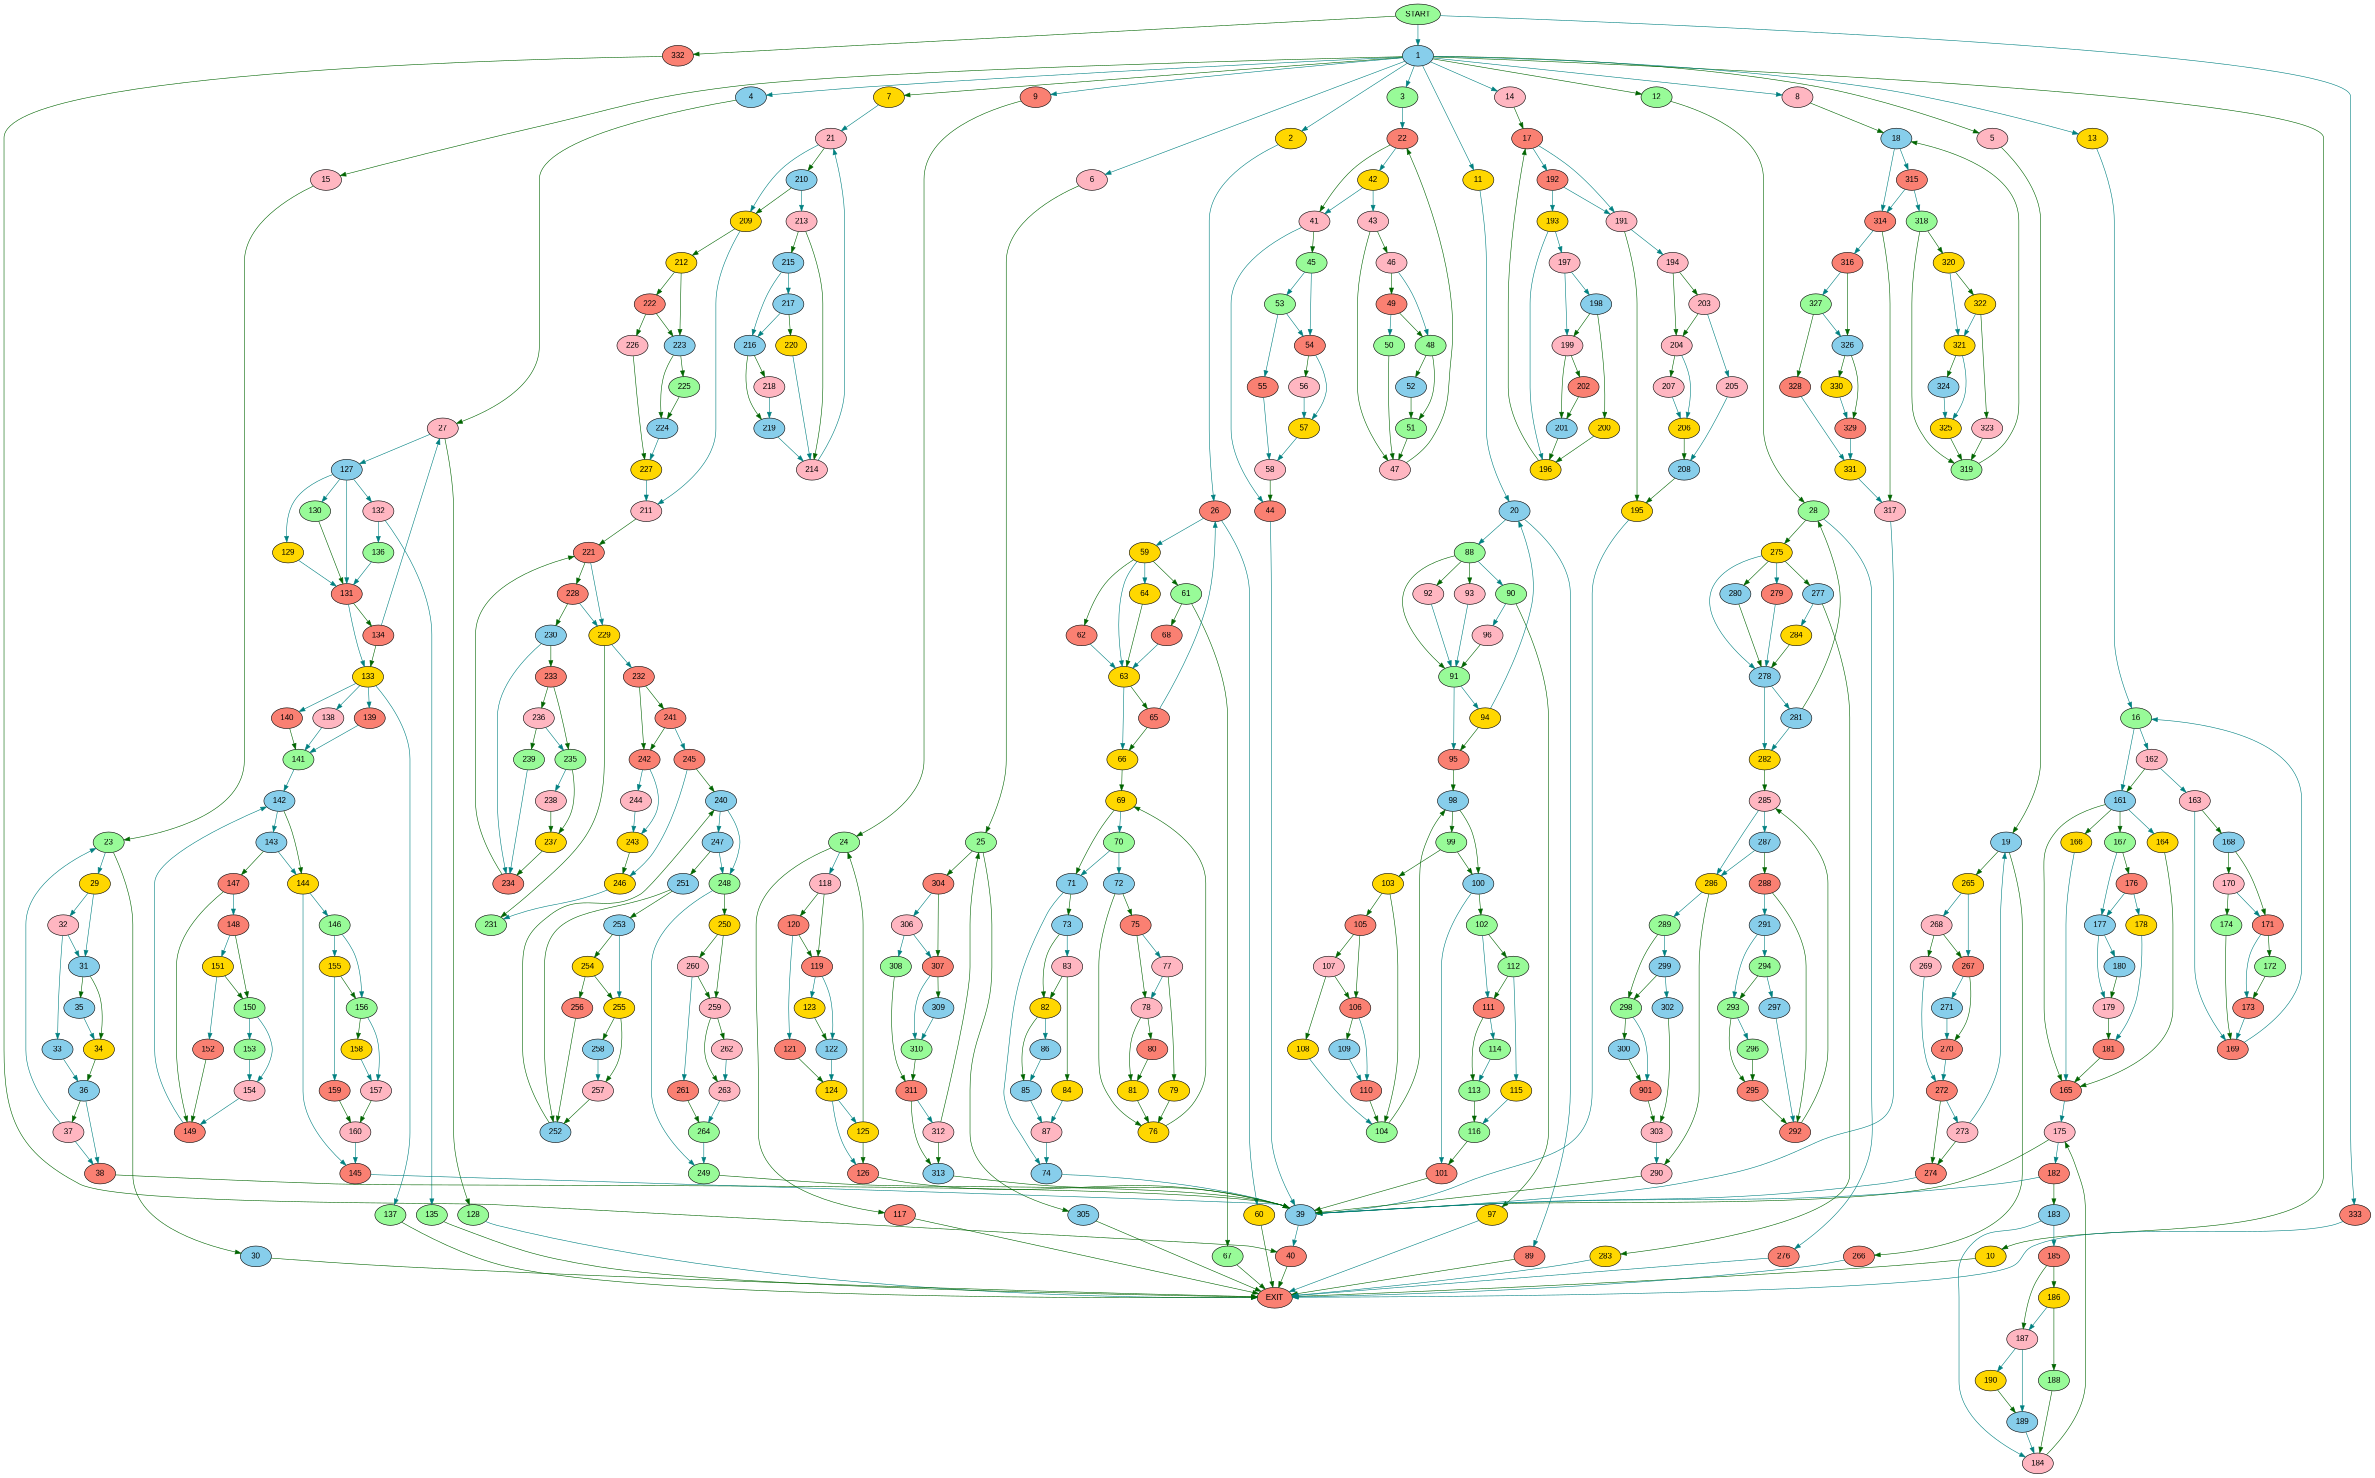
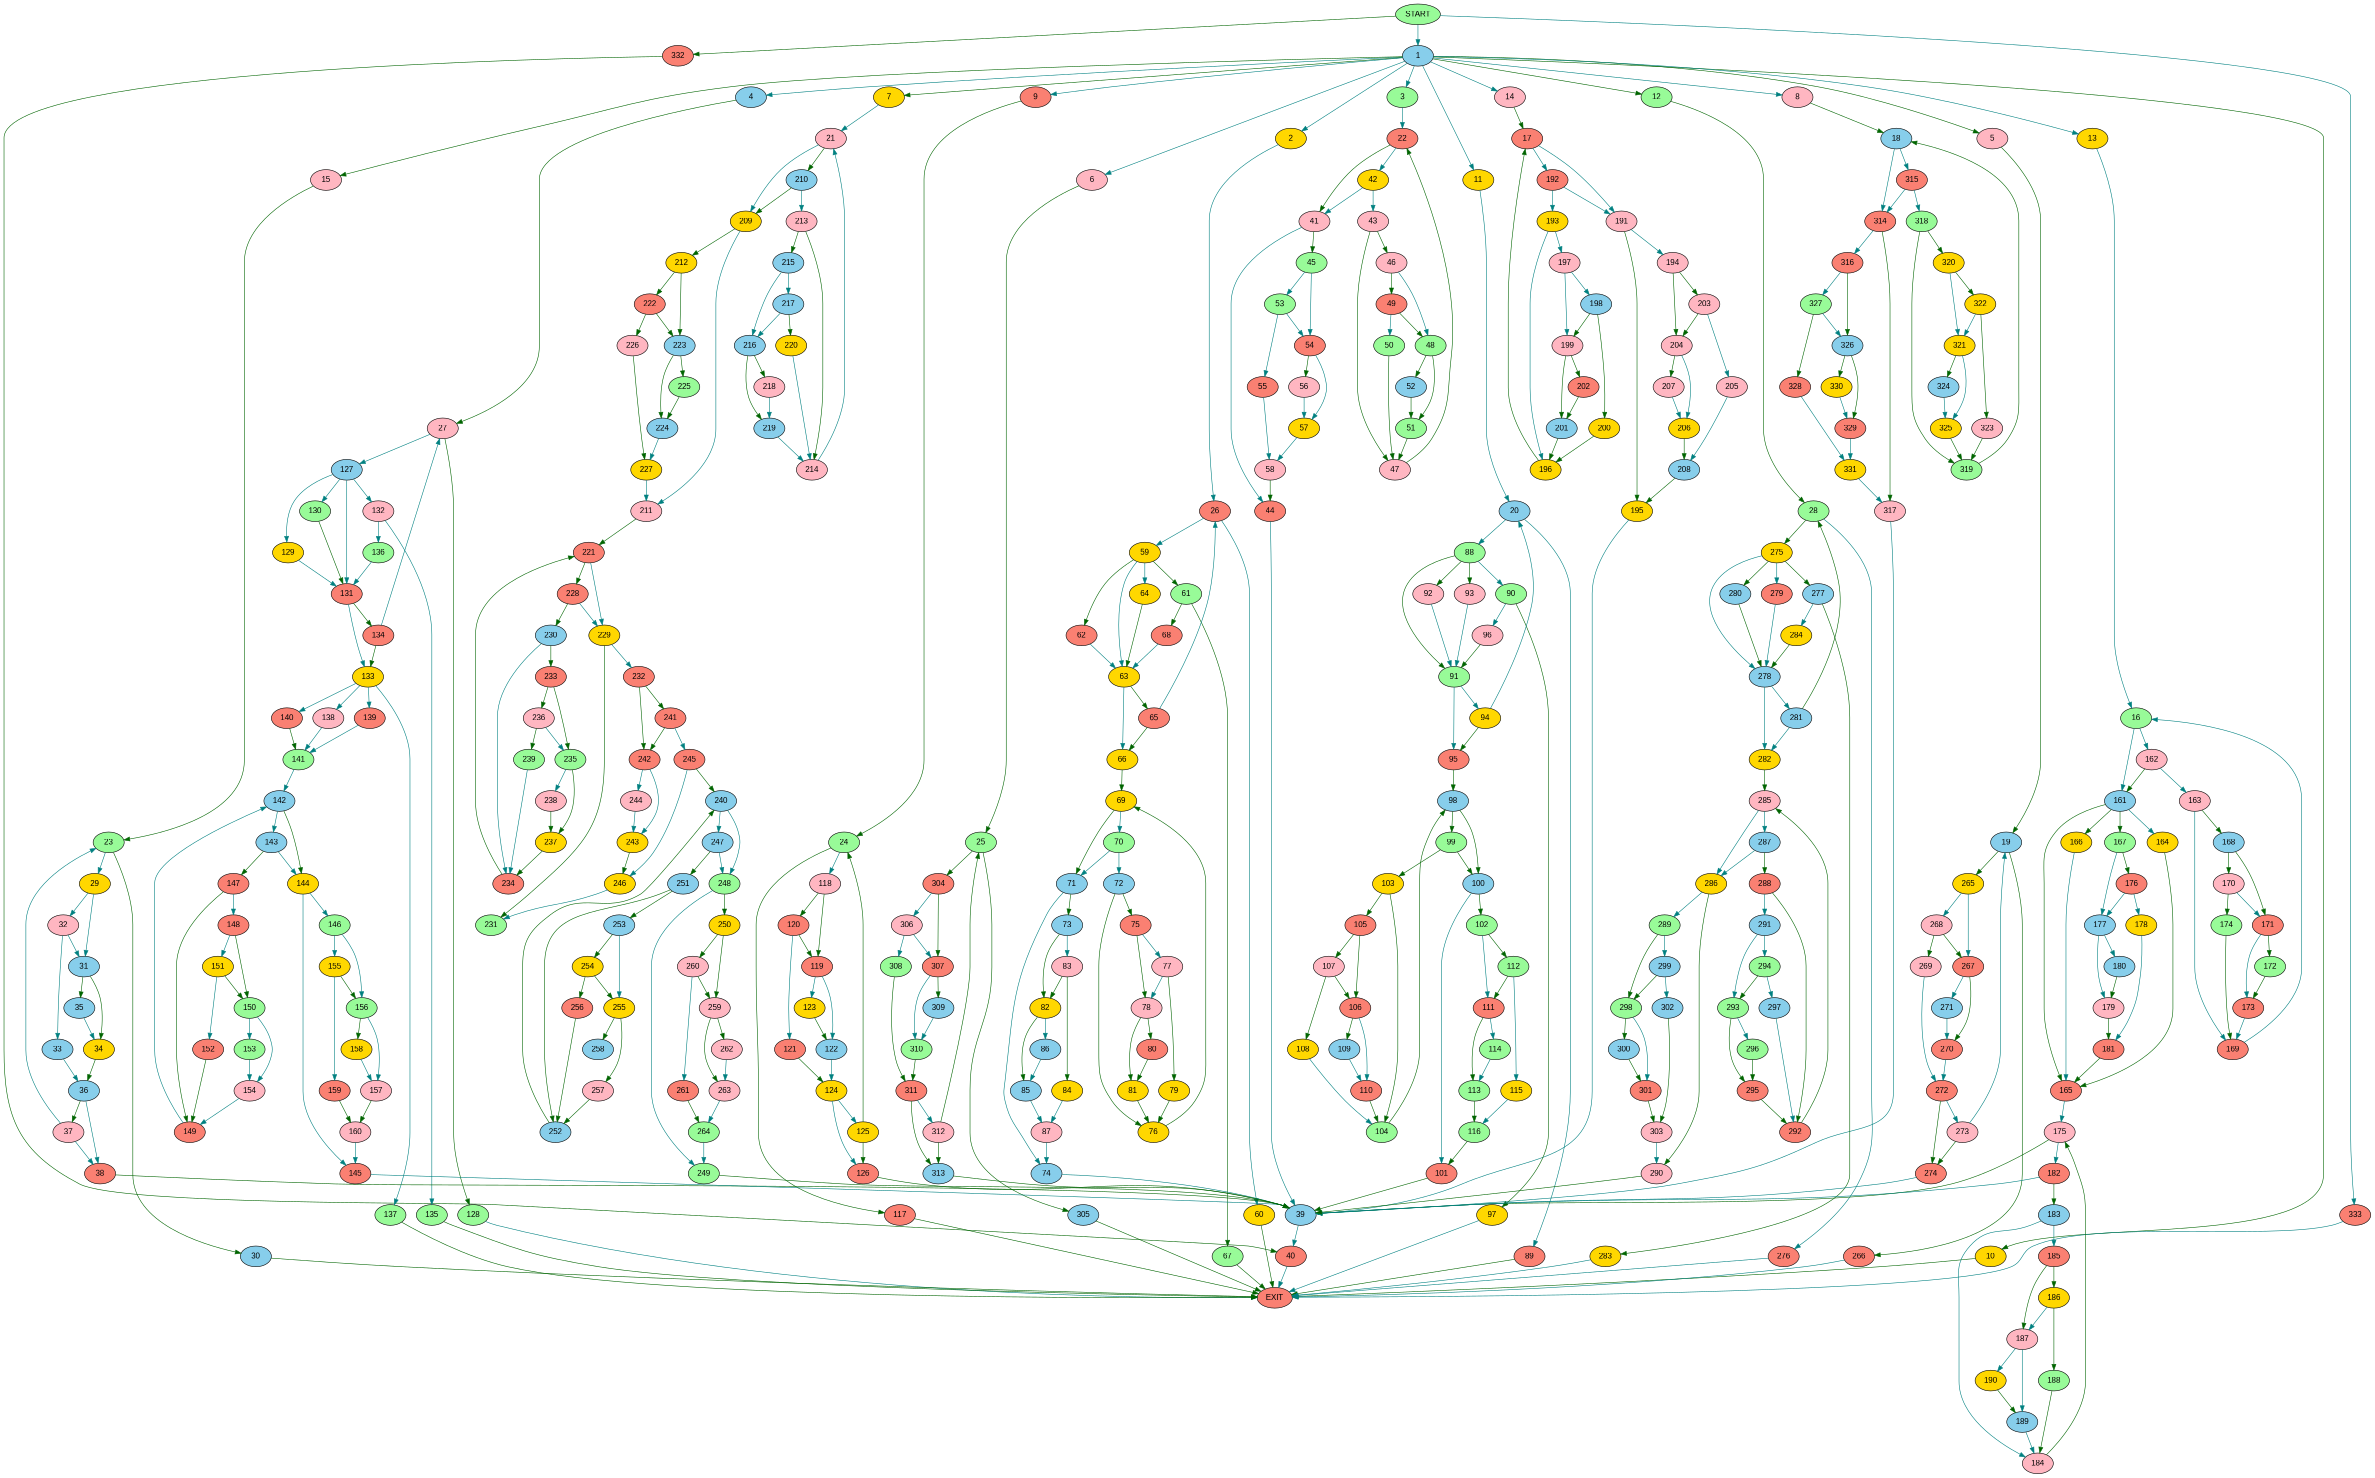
(598, 1067) -> none
(1646, 1091) -> (1646, 1091)
(1284, 1274) -> (1284, 1274)
